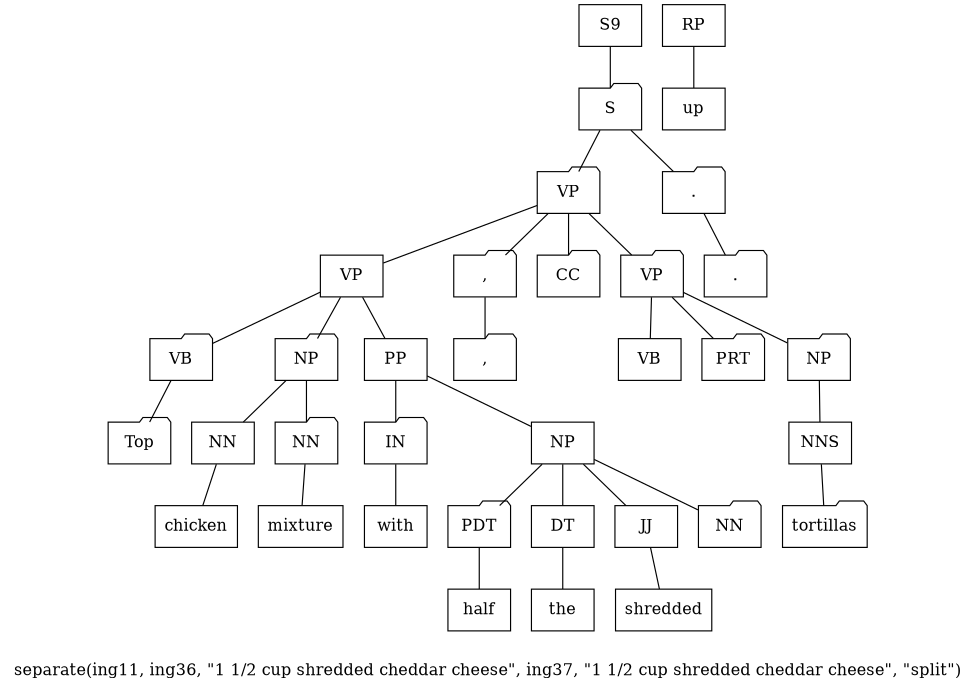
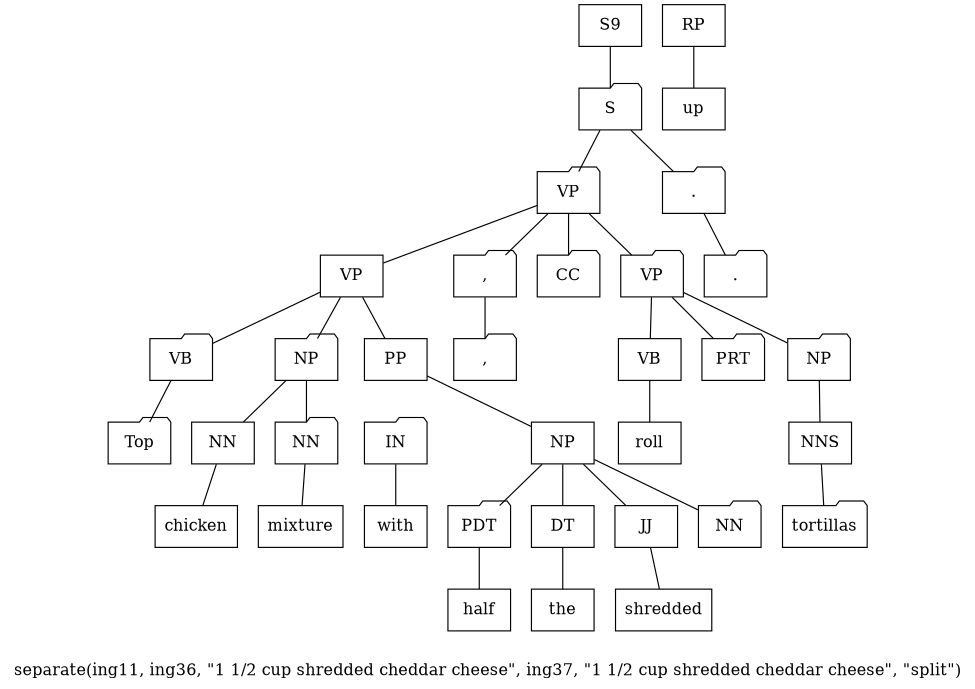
(396, 401) -> none
none -> (650, 443)
